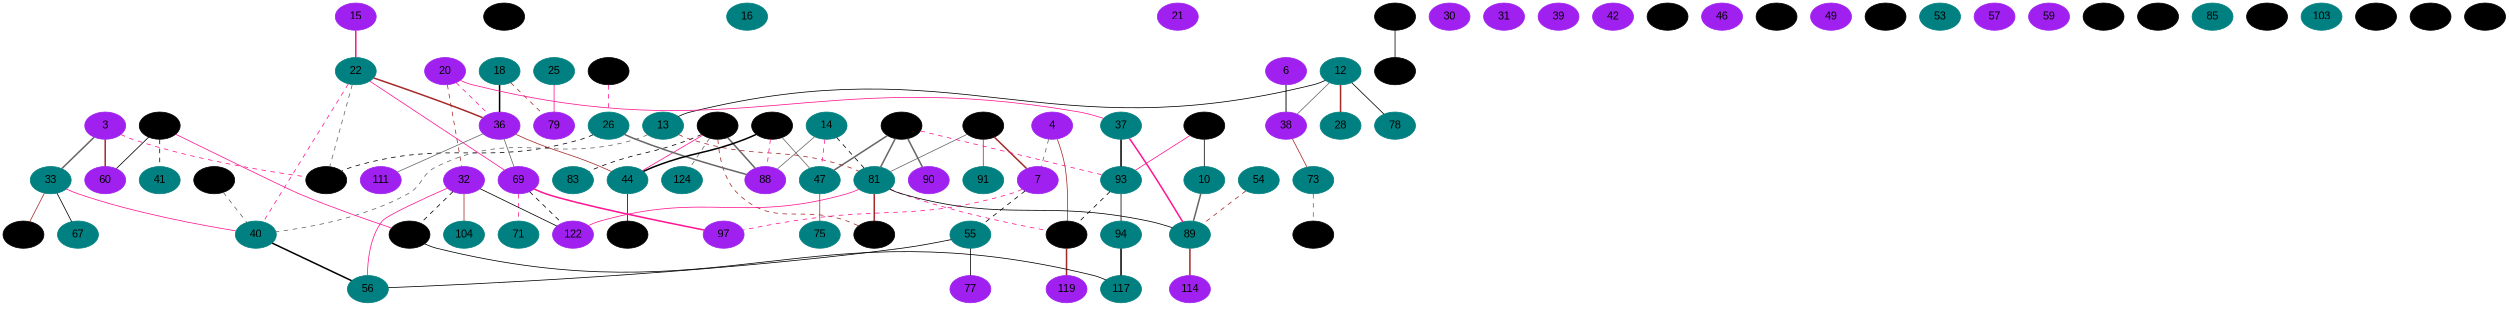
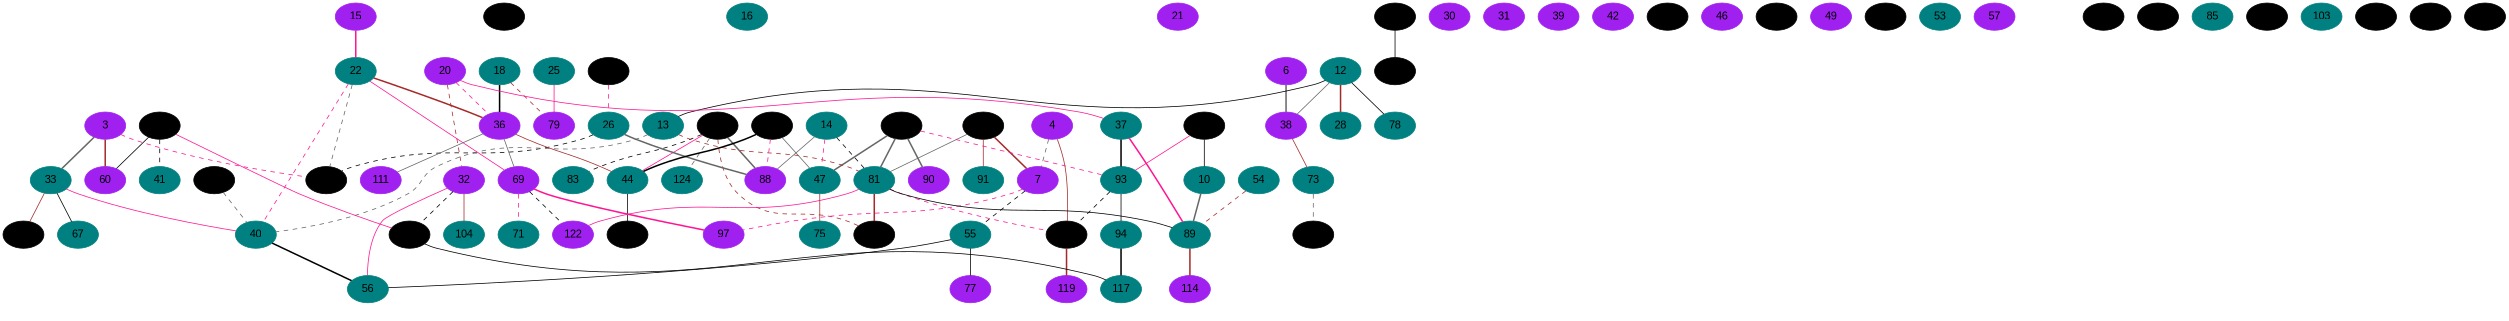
(2049, 17) -> none
(513, 205) -> none
